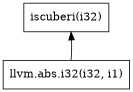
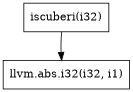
(72, 50) -> (61, 42)
